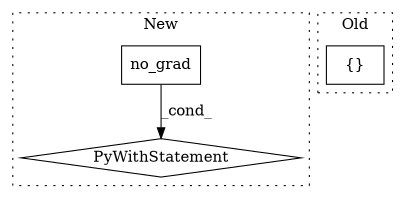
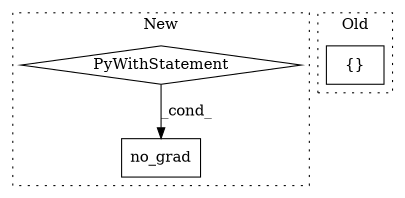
(161, 106) -> (161, 106)
